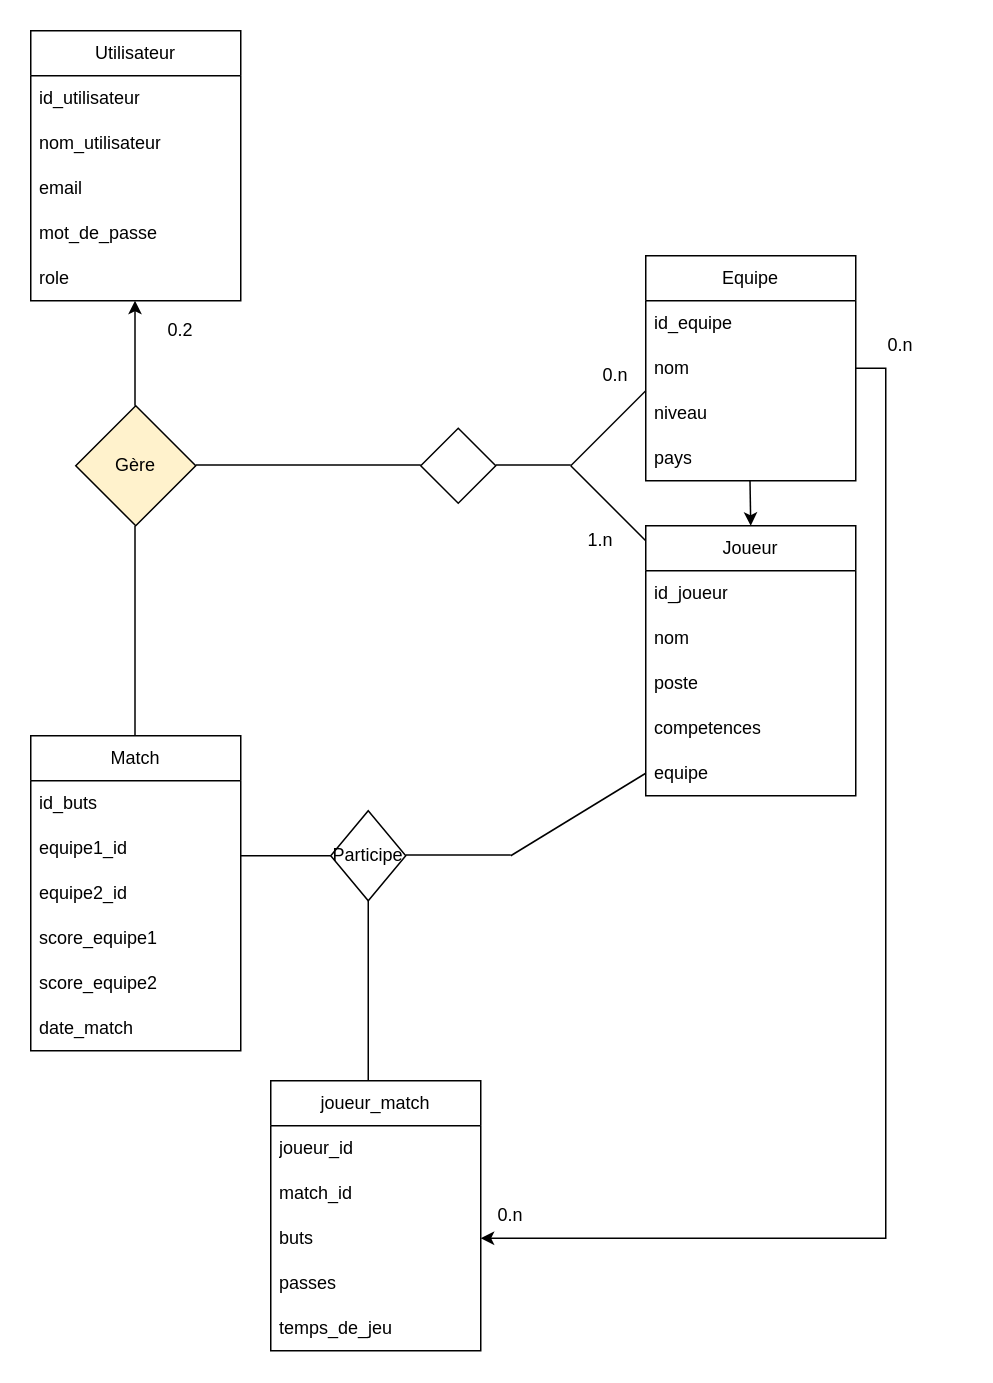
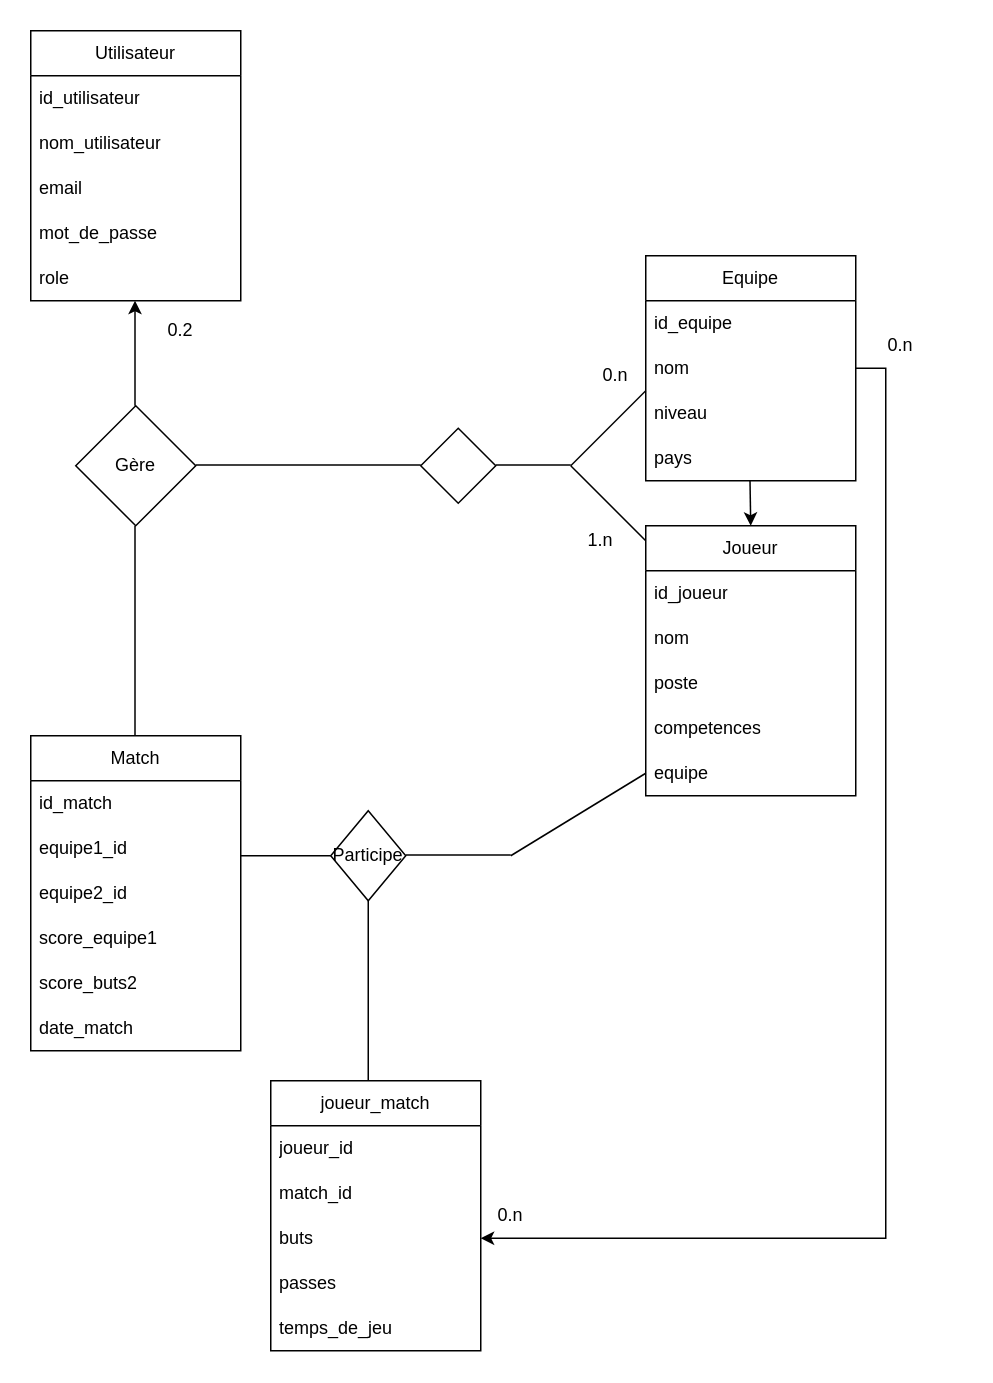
(136, 466) -> (136, 466)
(73, 803) -> (78, 803)
(103, 983) -> (95, 983)
